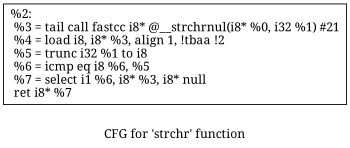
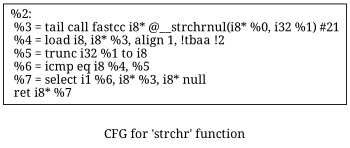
(80, 67) -> (80, 67)
